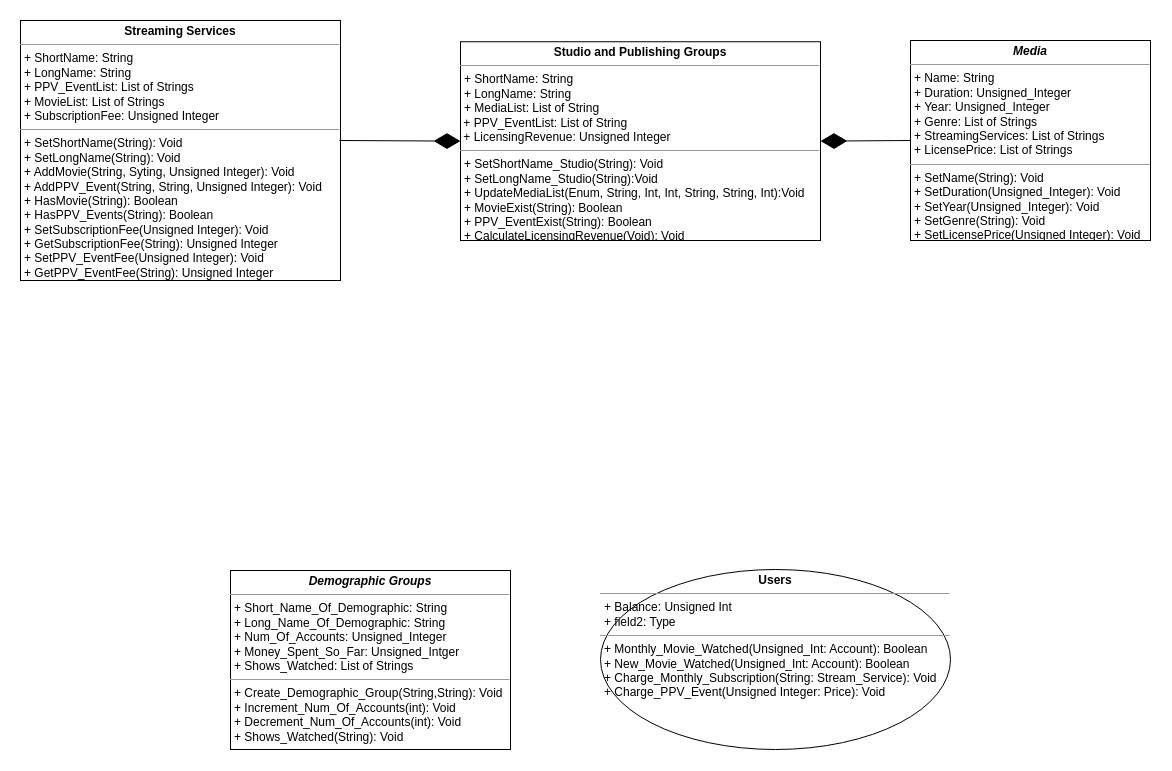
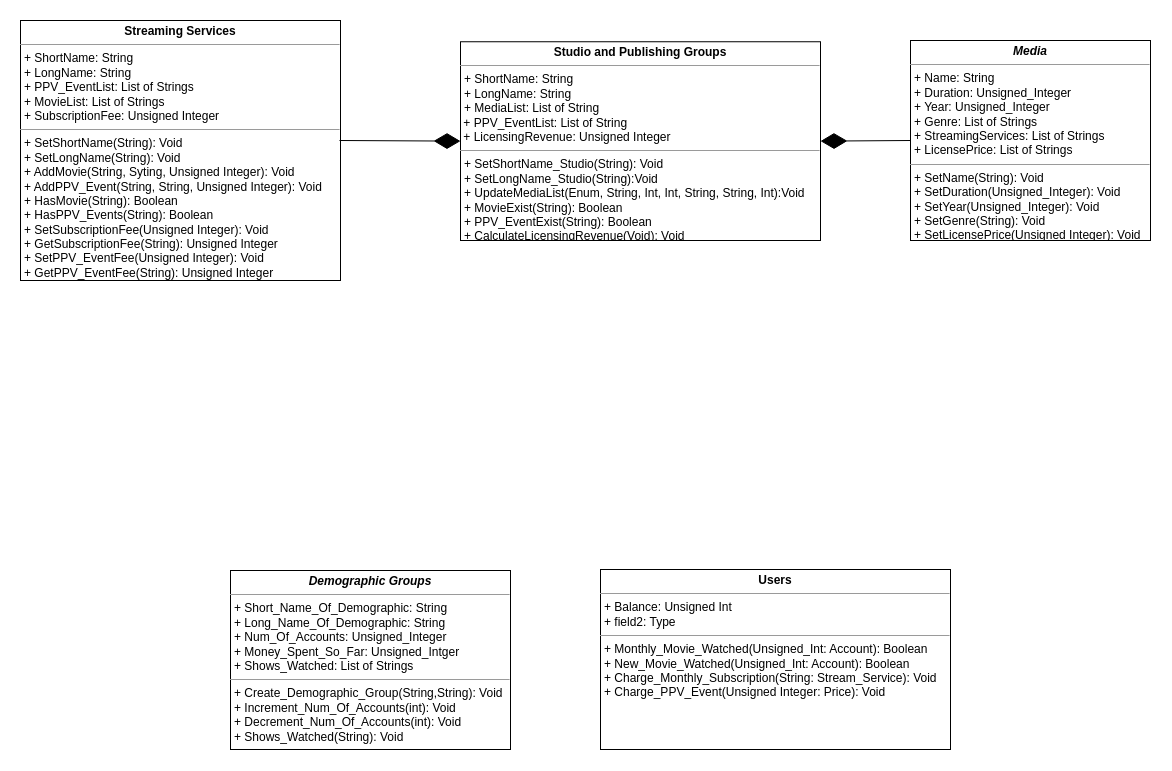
(776, 660) -> (776, 660)
